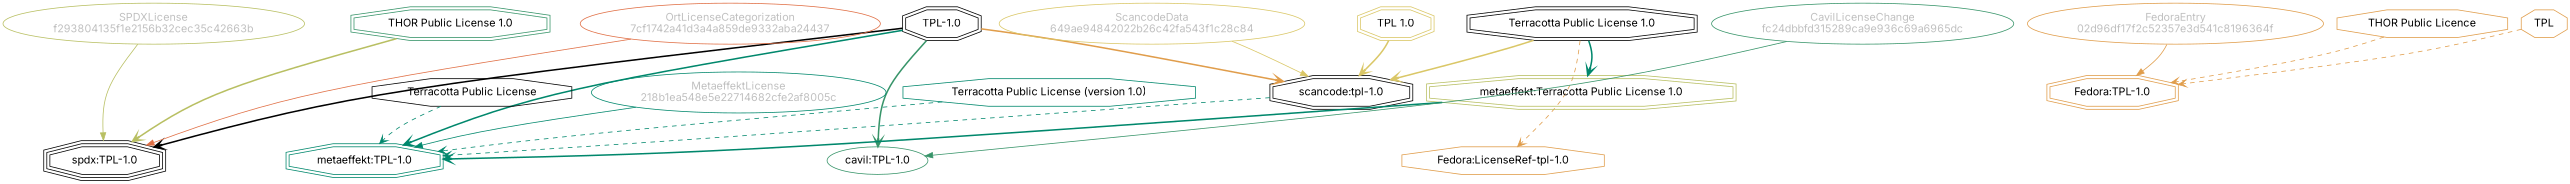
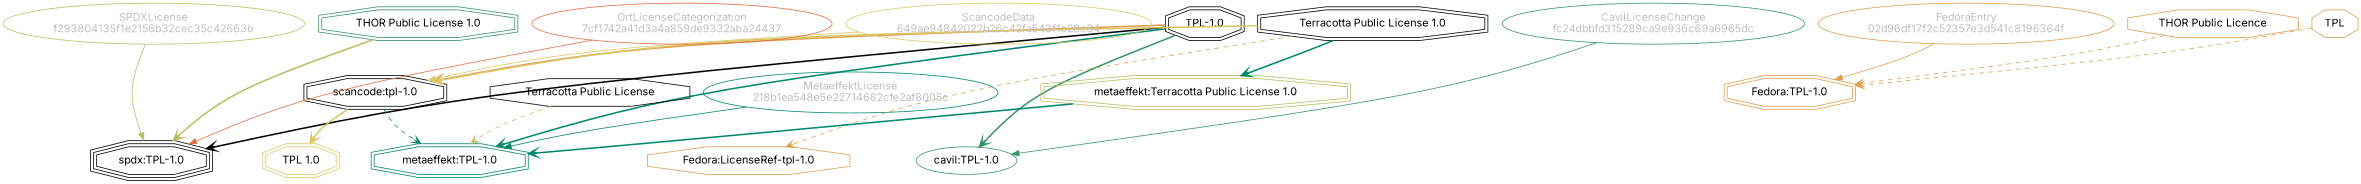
(1378, 56) -> (336, 117)
(1049, 92) -> none
(412, 120) -> (513, 121)
